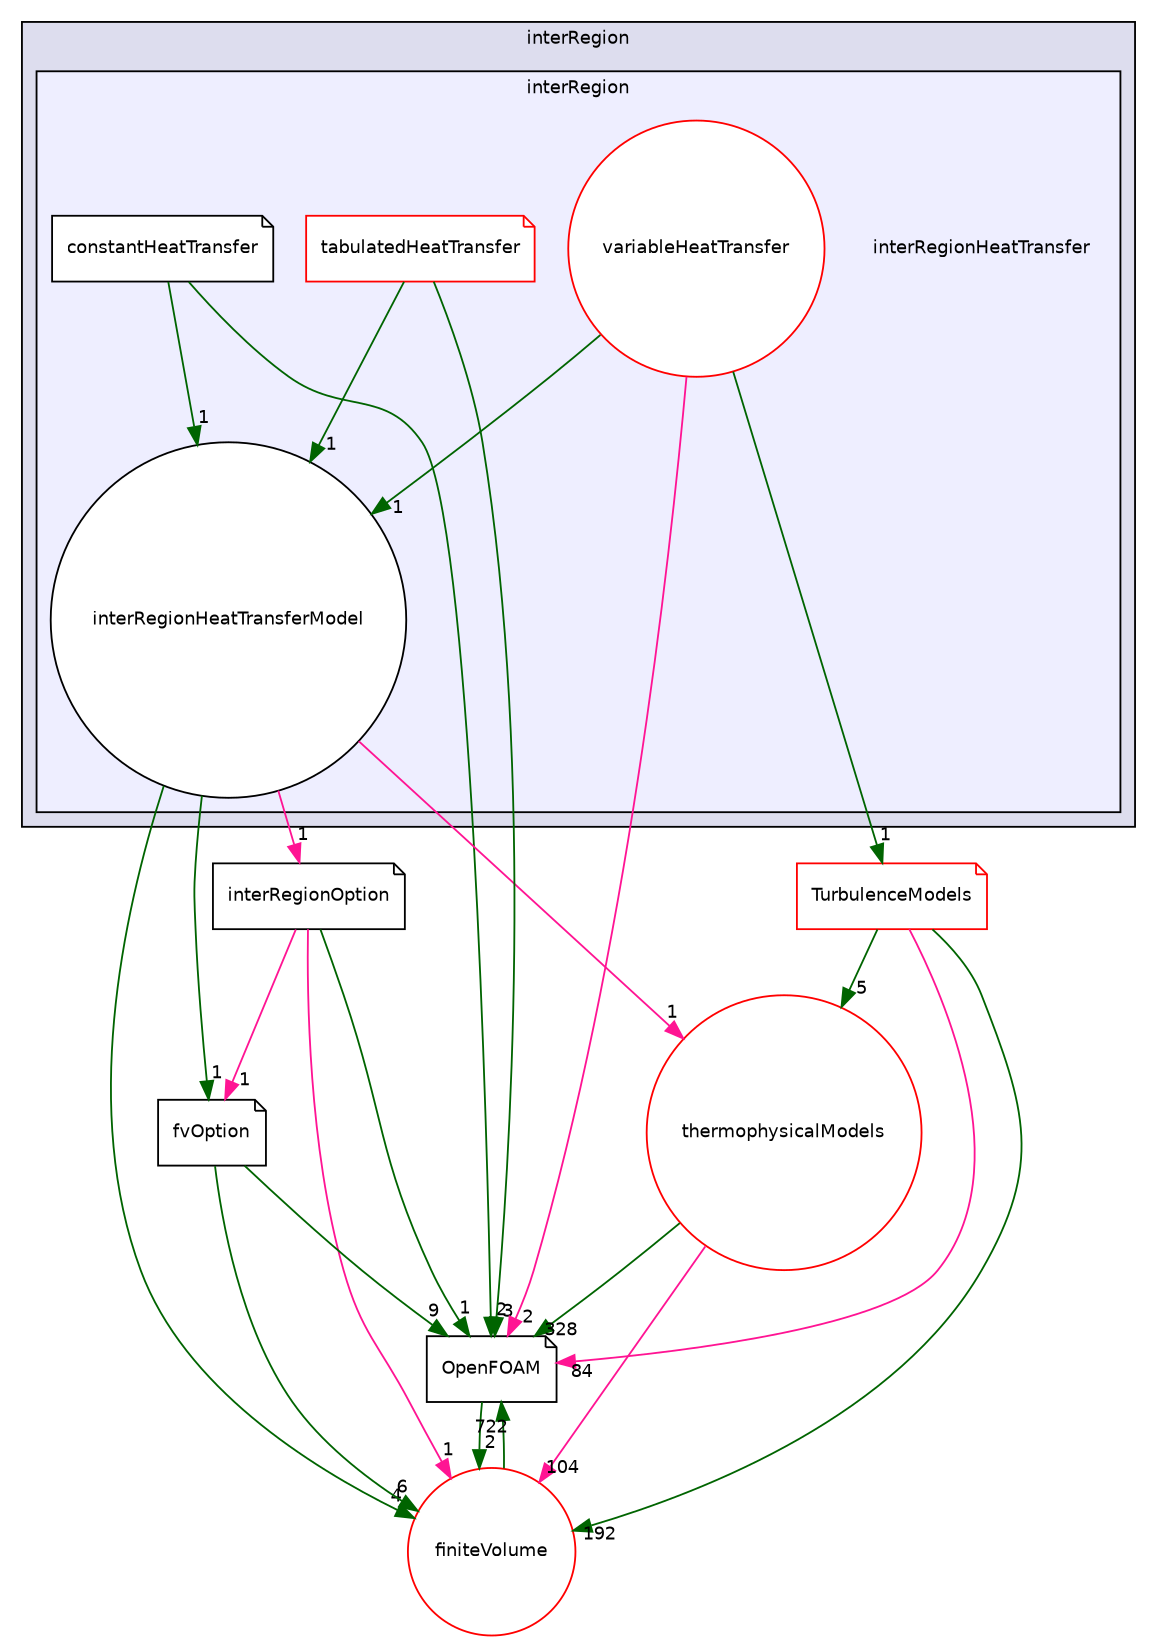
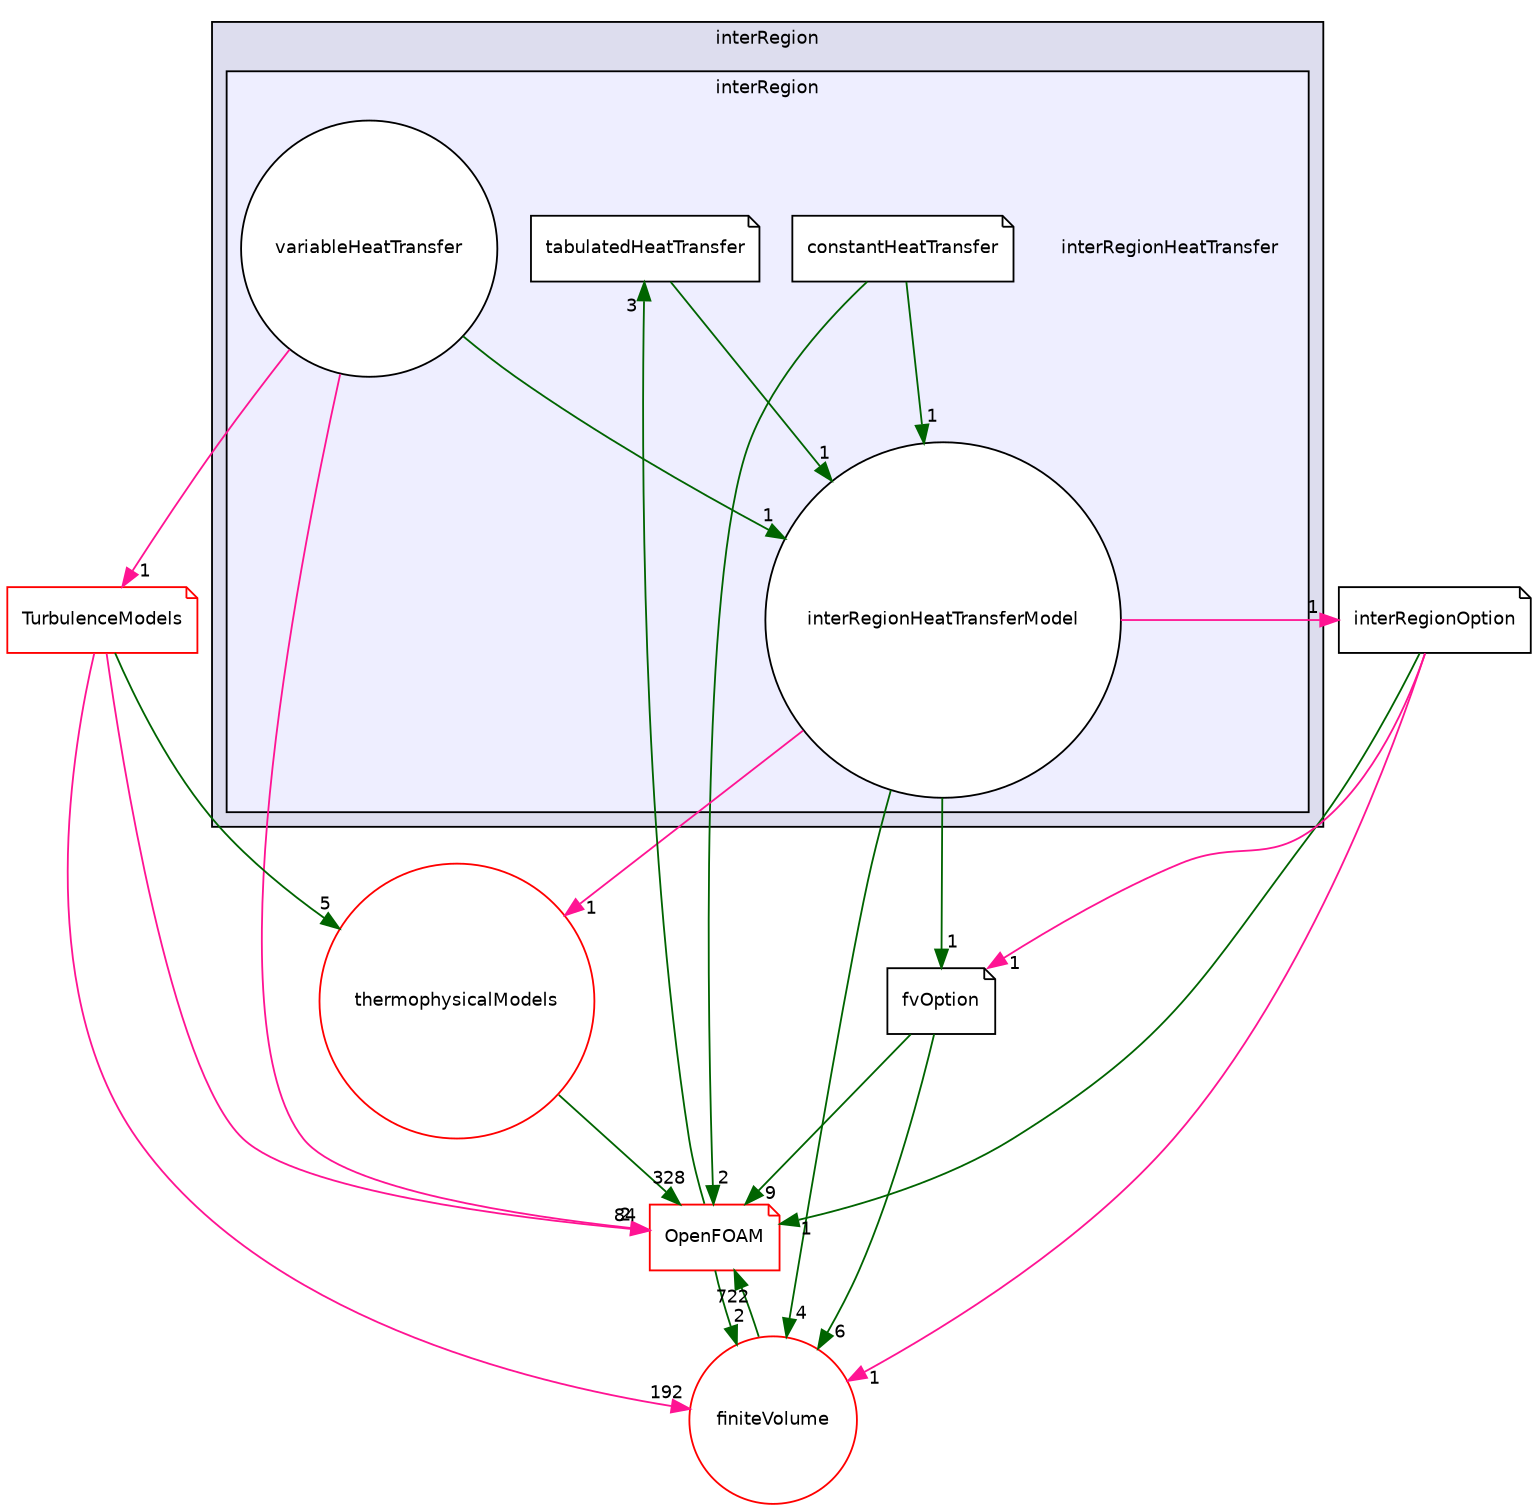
(420, 249) -> (645, 249)
(696, 249) -> (369, 249)
(805, 608) -> (200, 469)
(513, 795) -> (652, 754)
(951, 1313) -> (173, 1181)
(639, 1340) -> none
(492, 1369) -> (715, 1238)
